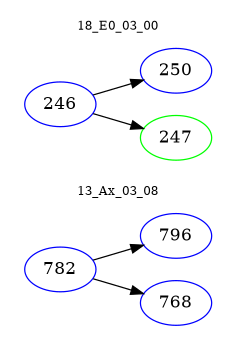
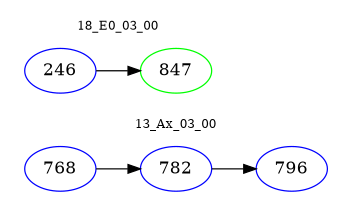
(176, 71) -> none
(176, 138) -> (176, 71)
(118, 192) -> (176, 125)
(112, 284) -> (112, 169)
